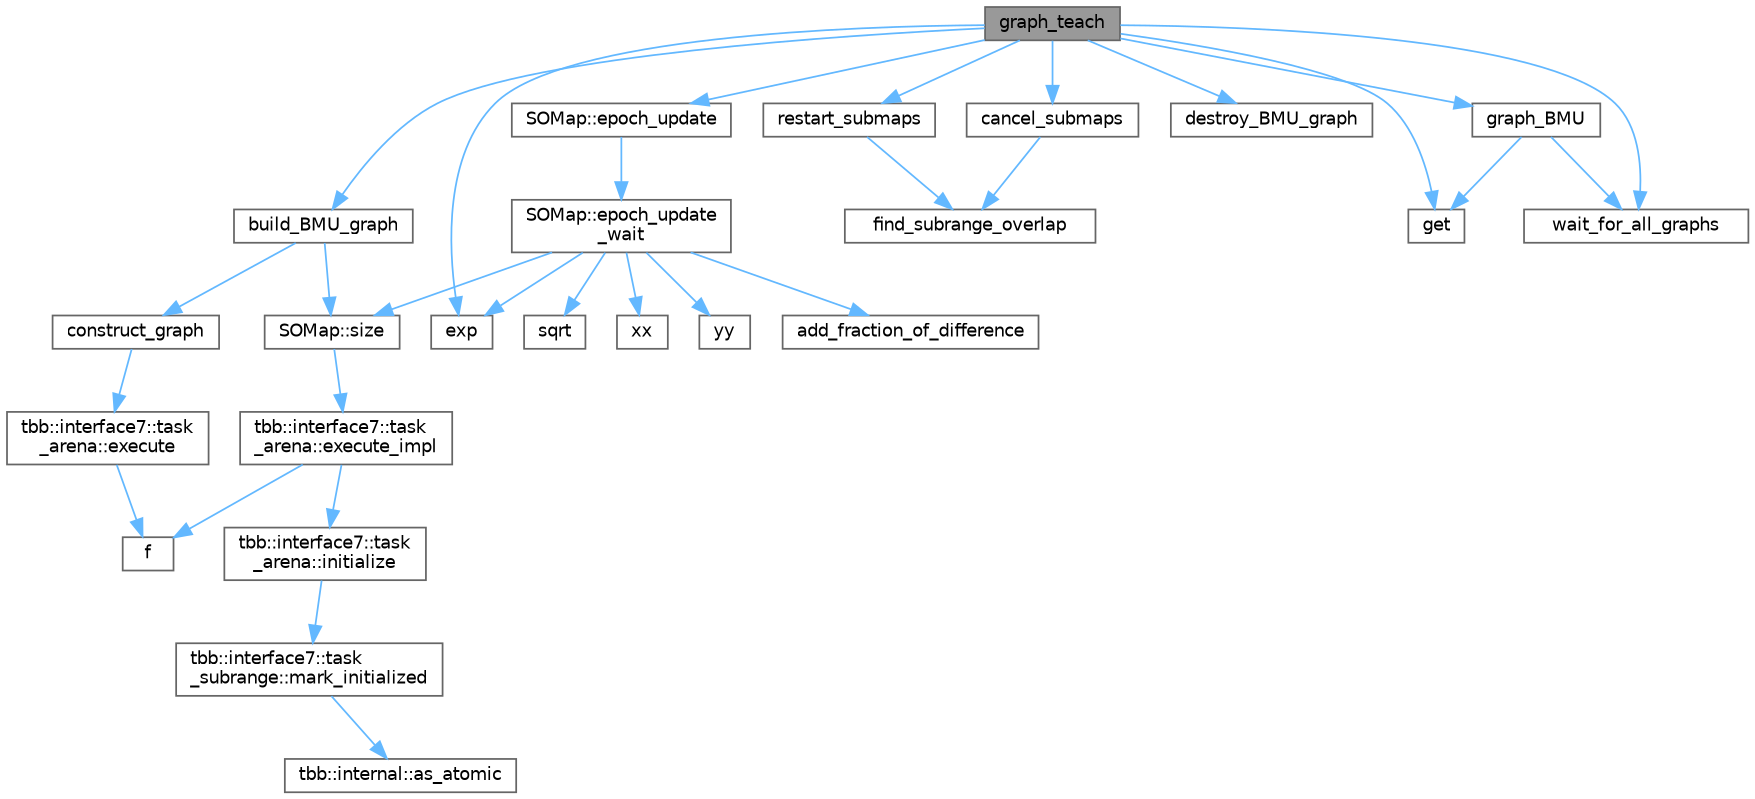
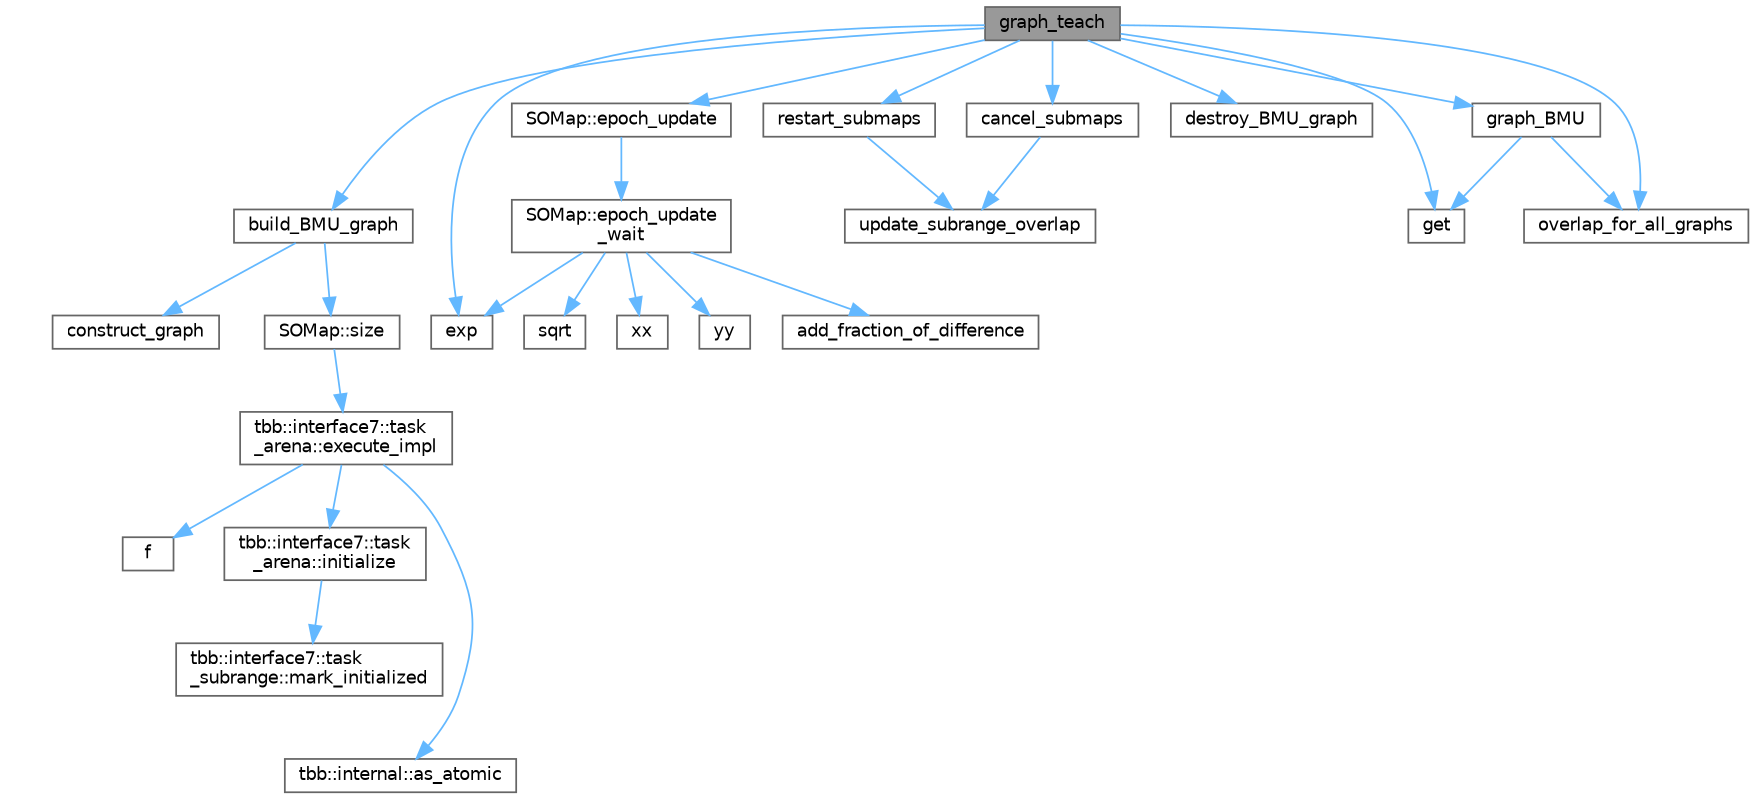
(970, 226) -> (970, 226)
(1636, 226) -> (1636, 226)
(472, 281) -> none
(108, 438) -> none
(353, 721) -> (469, 596)
